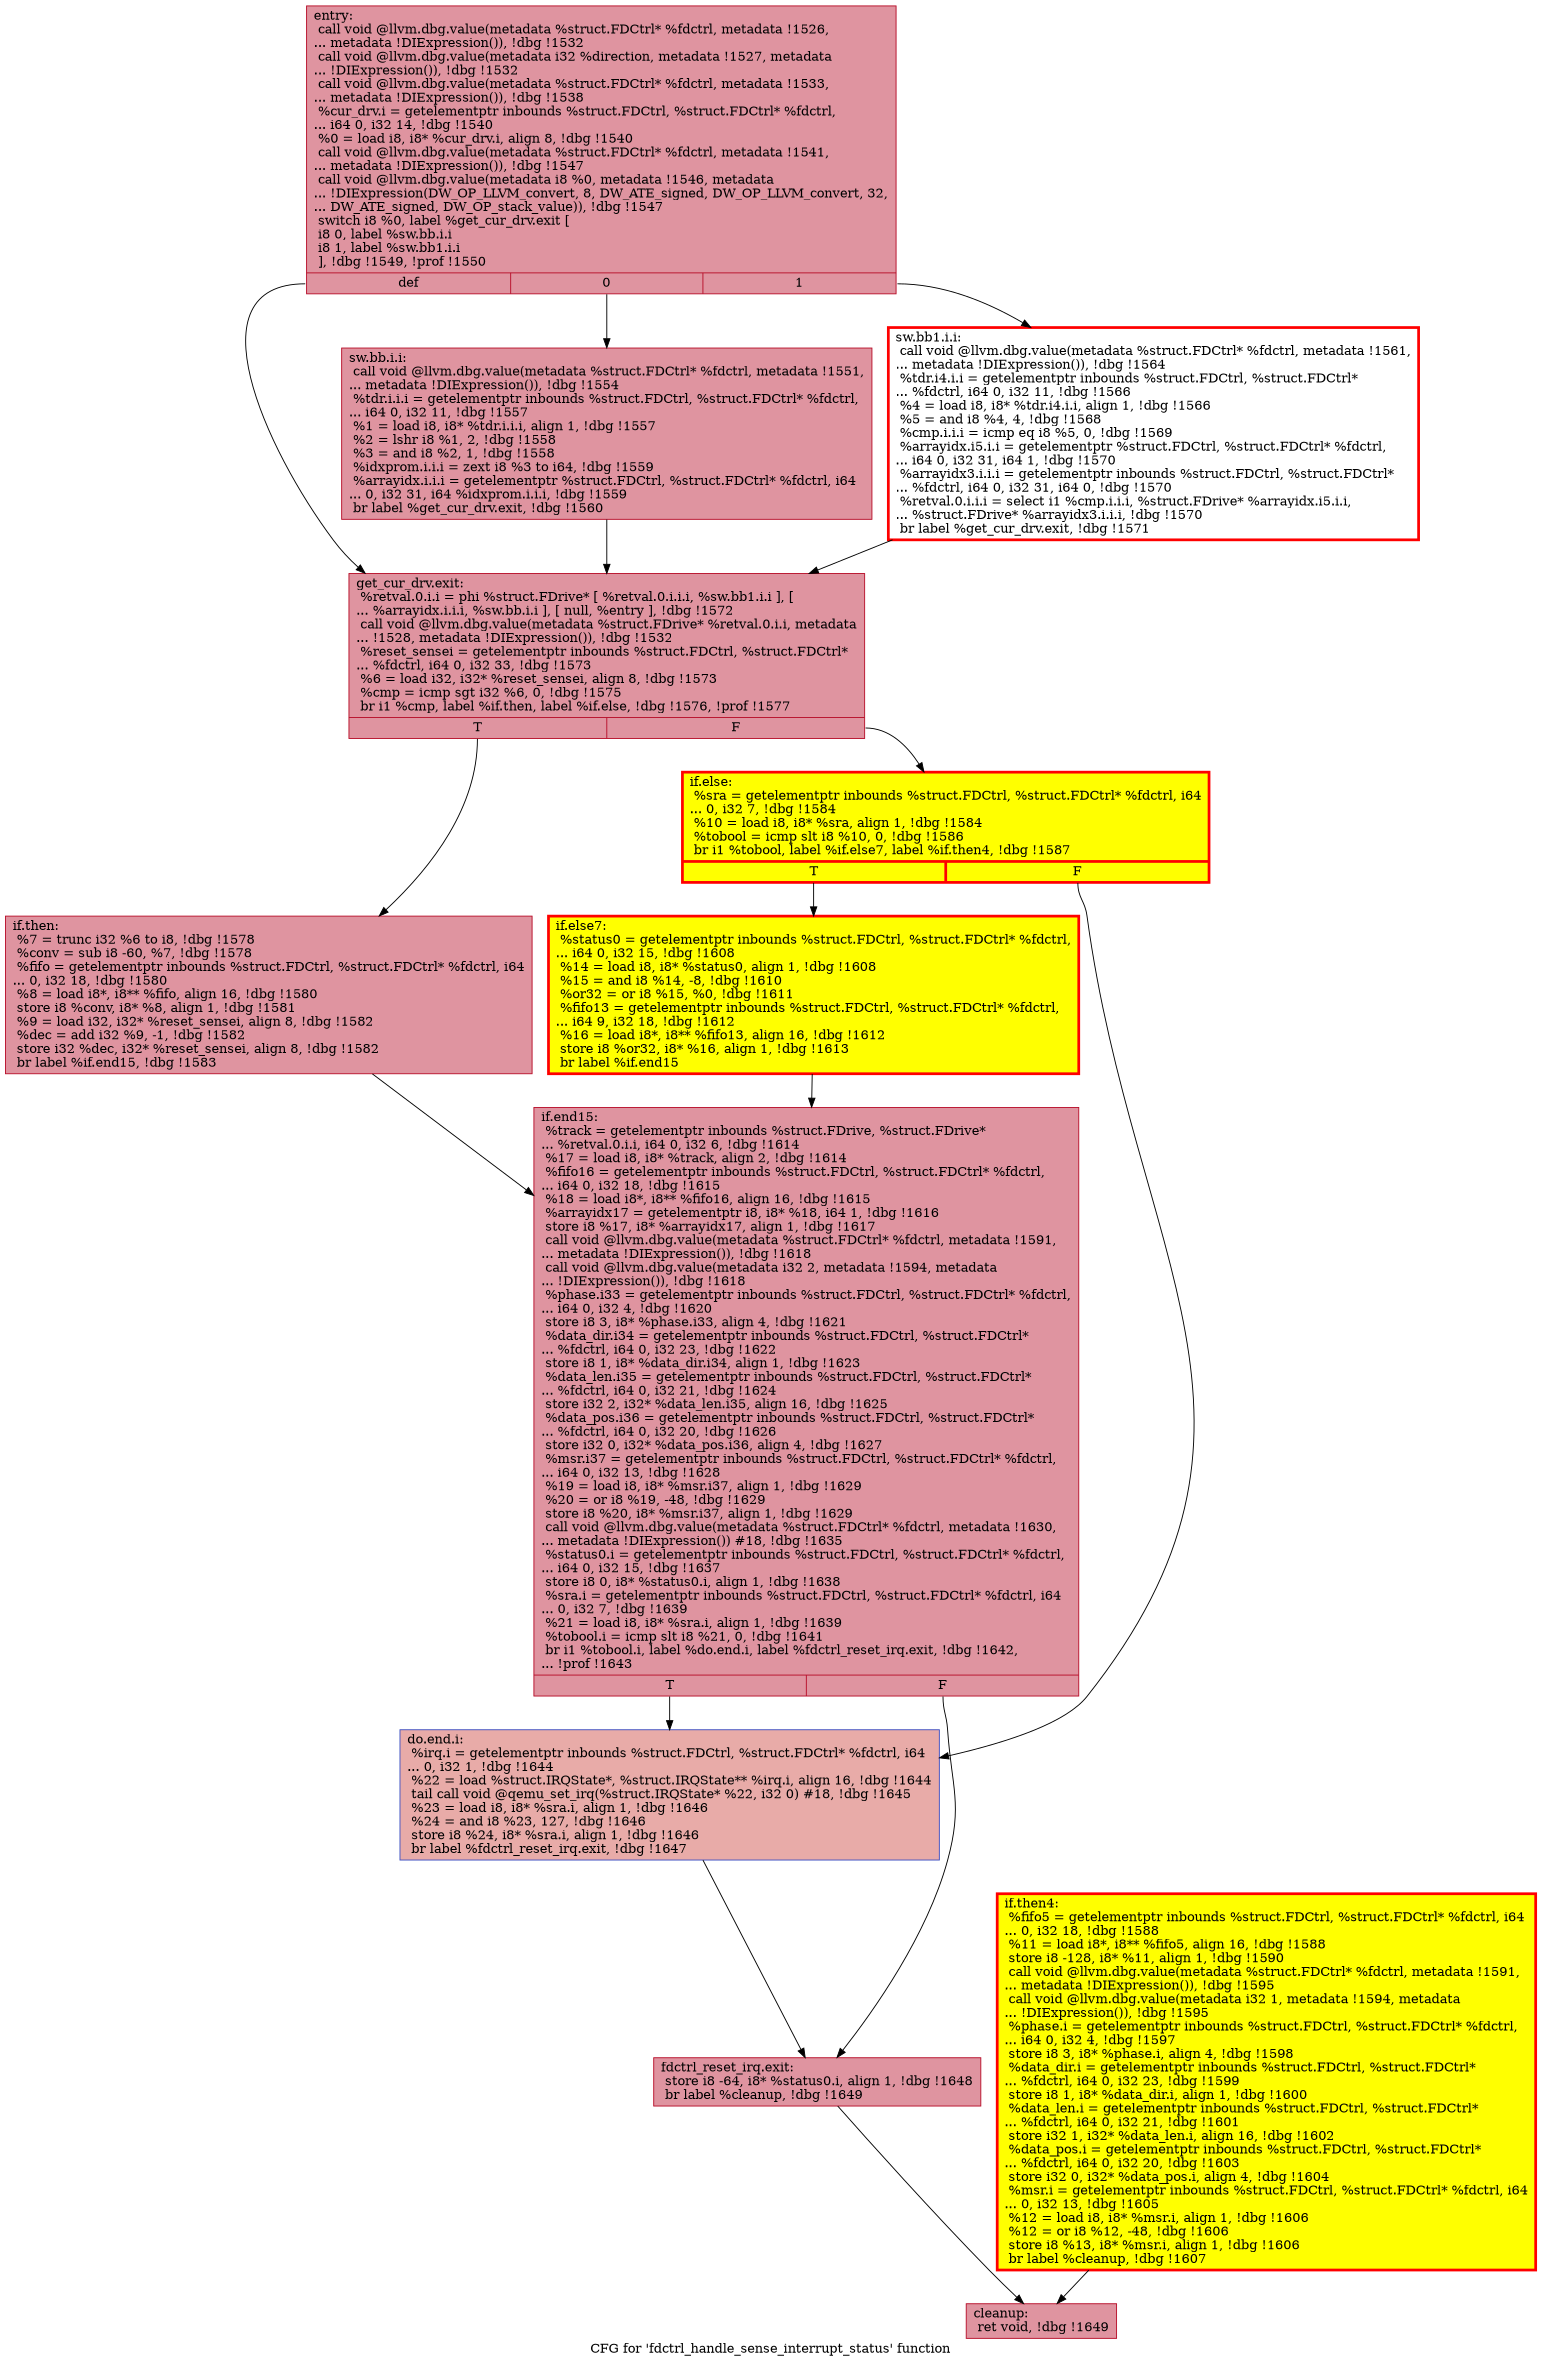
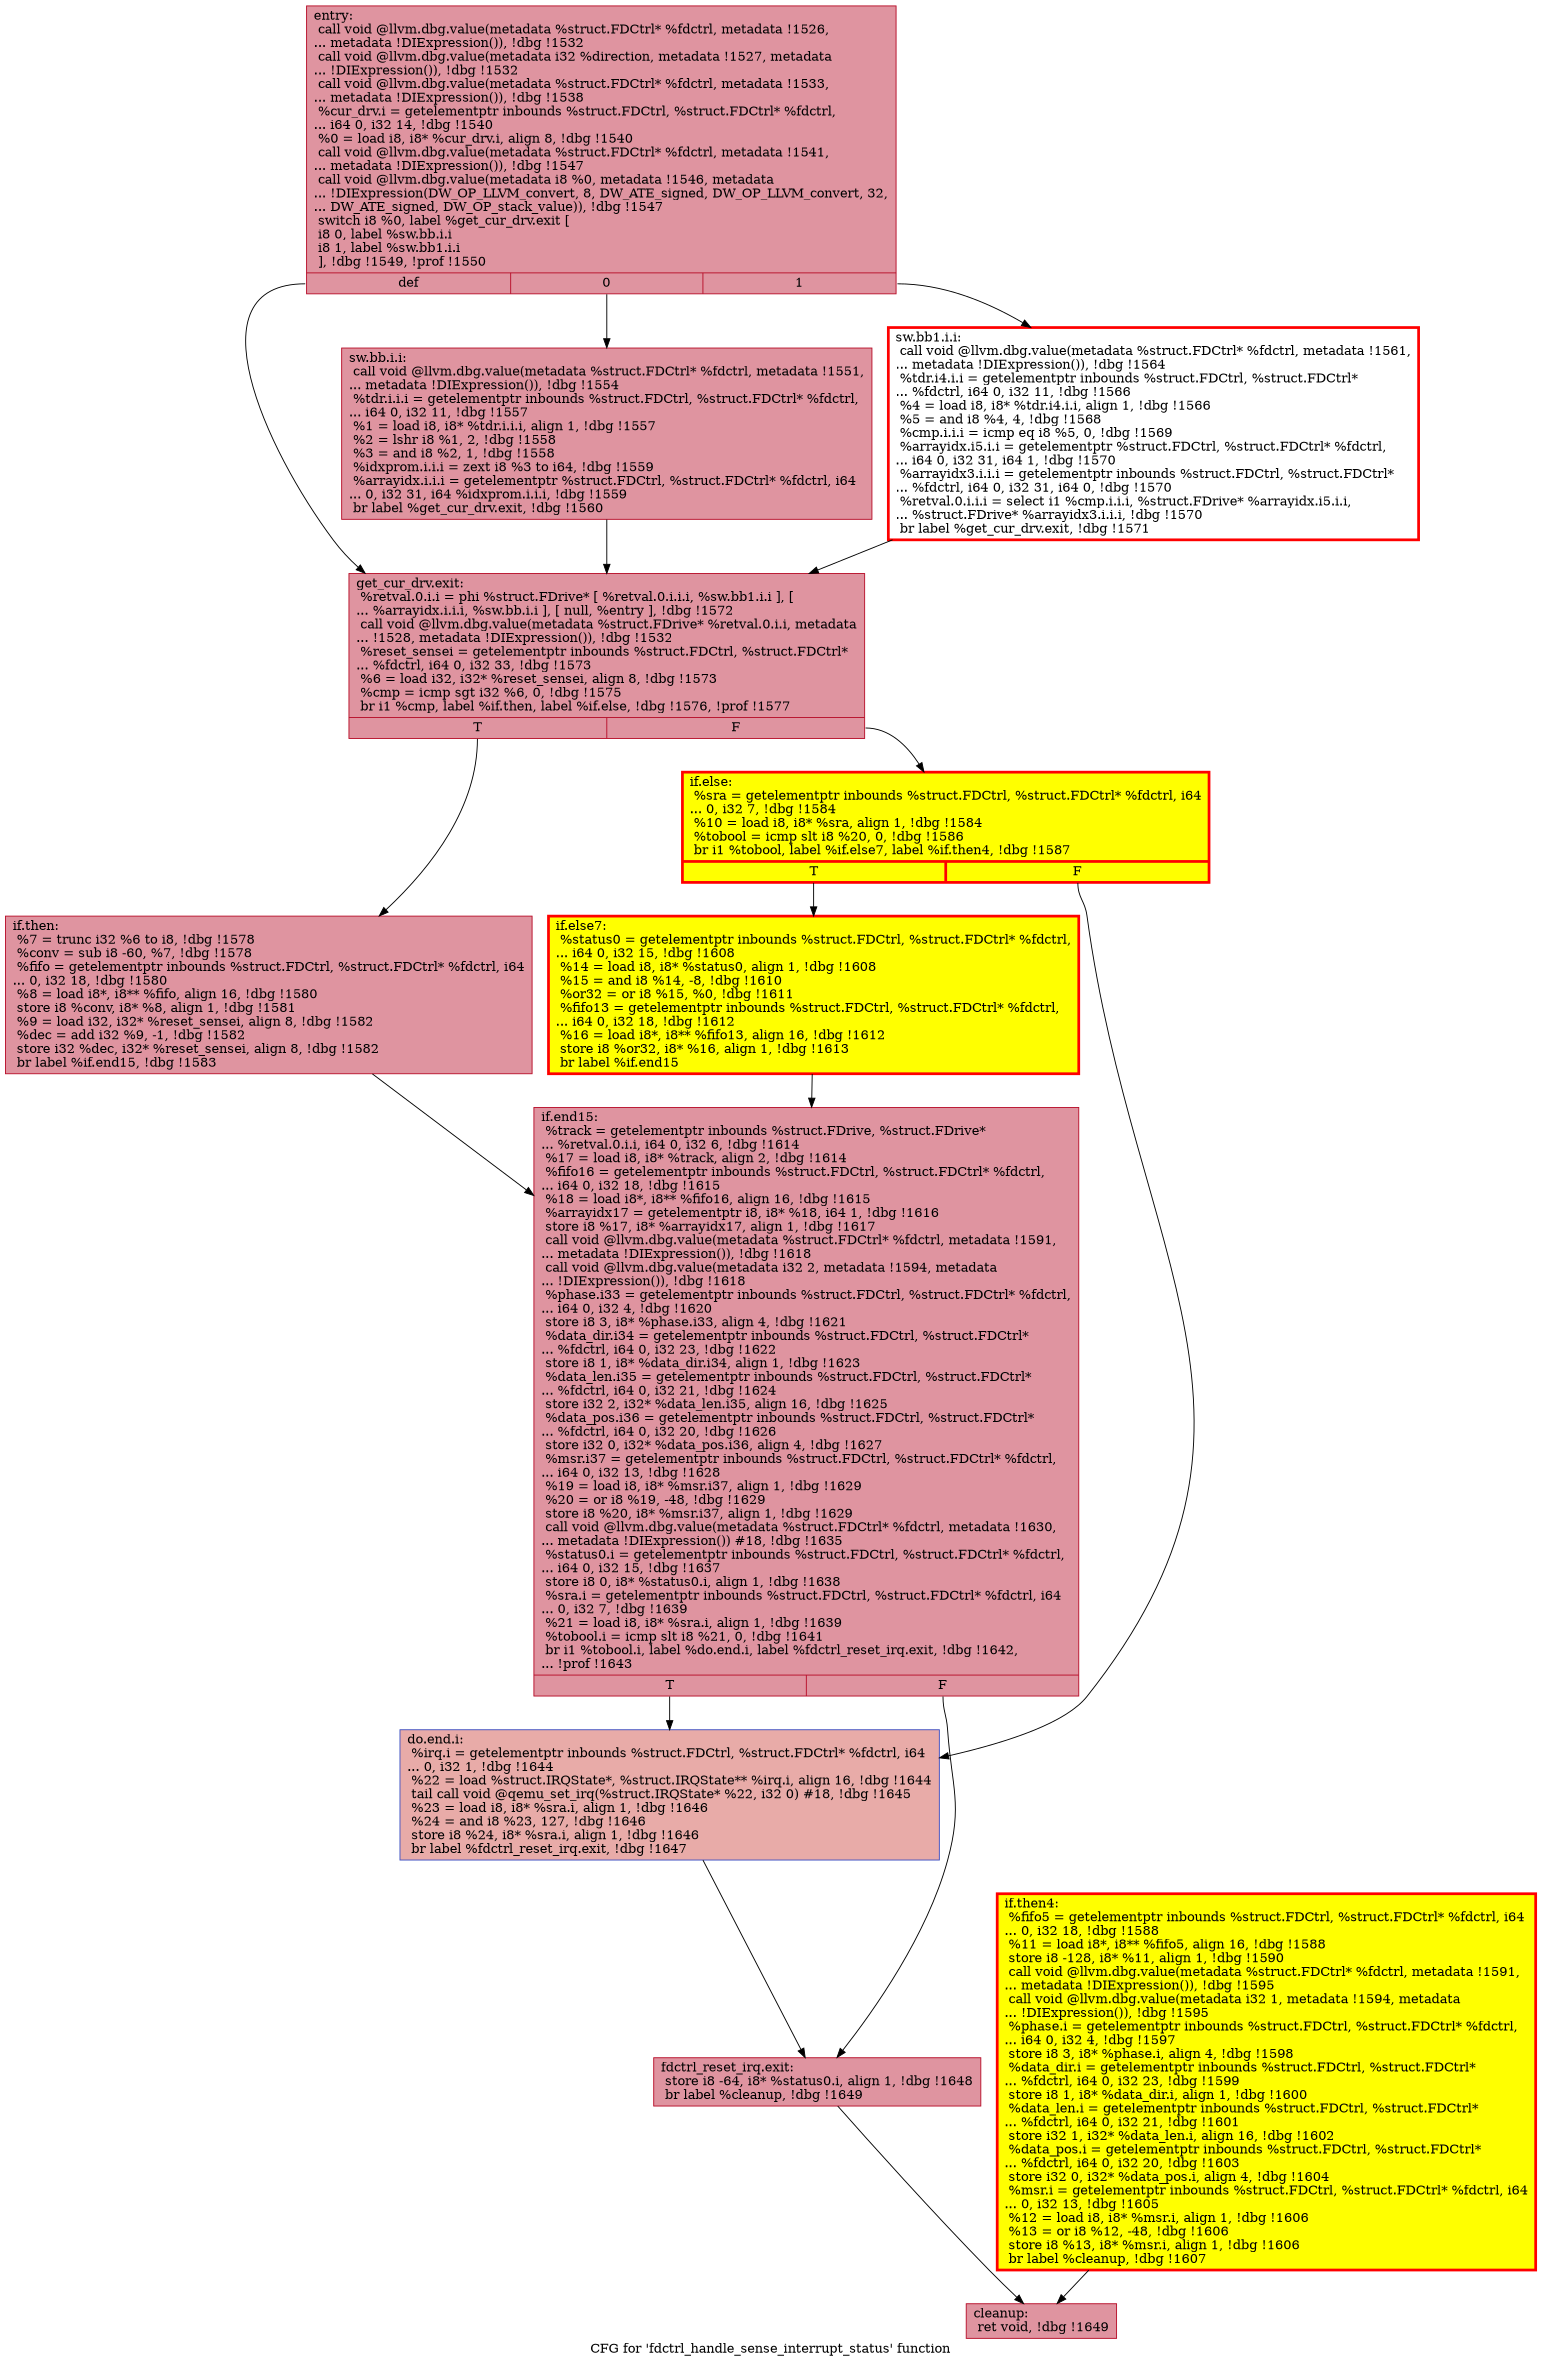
(827, 837) -> (827, 837)
(646, 1022) -> (646, 1022)
(1117, 2232) -> (1117, 2232)
